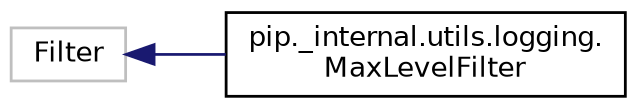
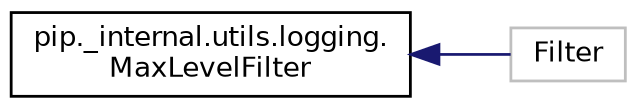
(190, 54) -> (475, 54)
